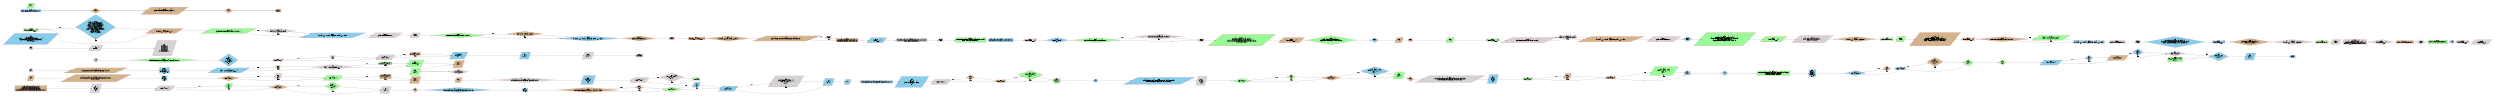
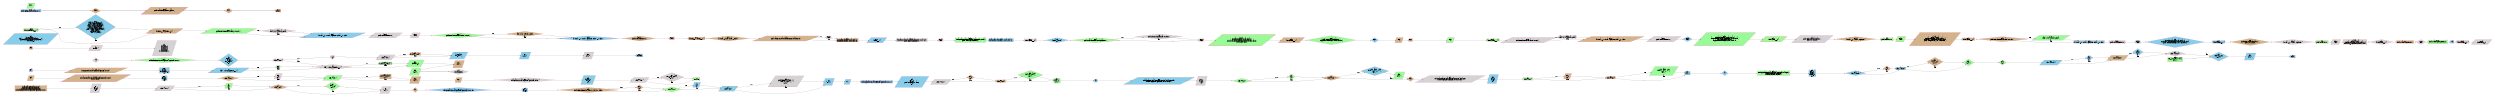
(330, 61) -> (303, 63)
(1367, 78) -> (1373, 79)
